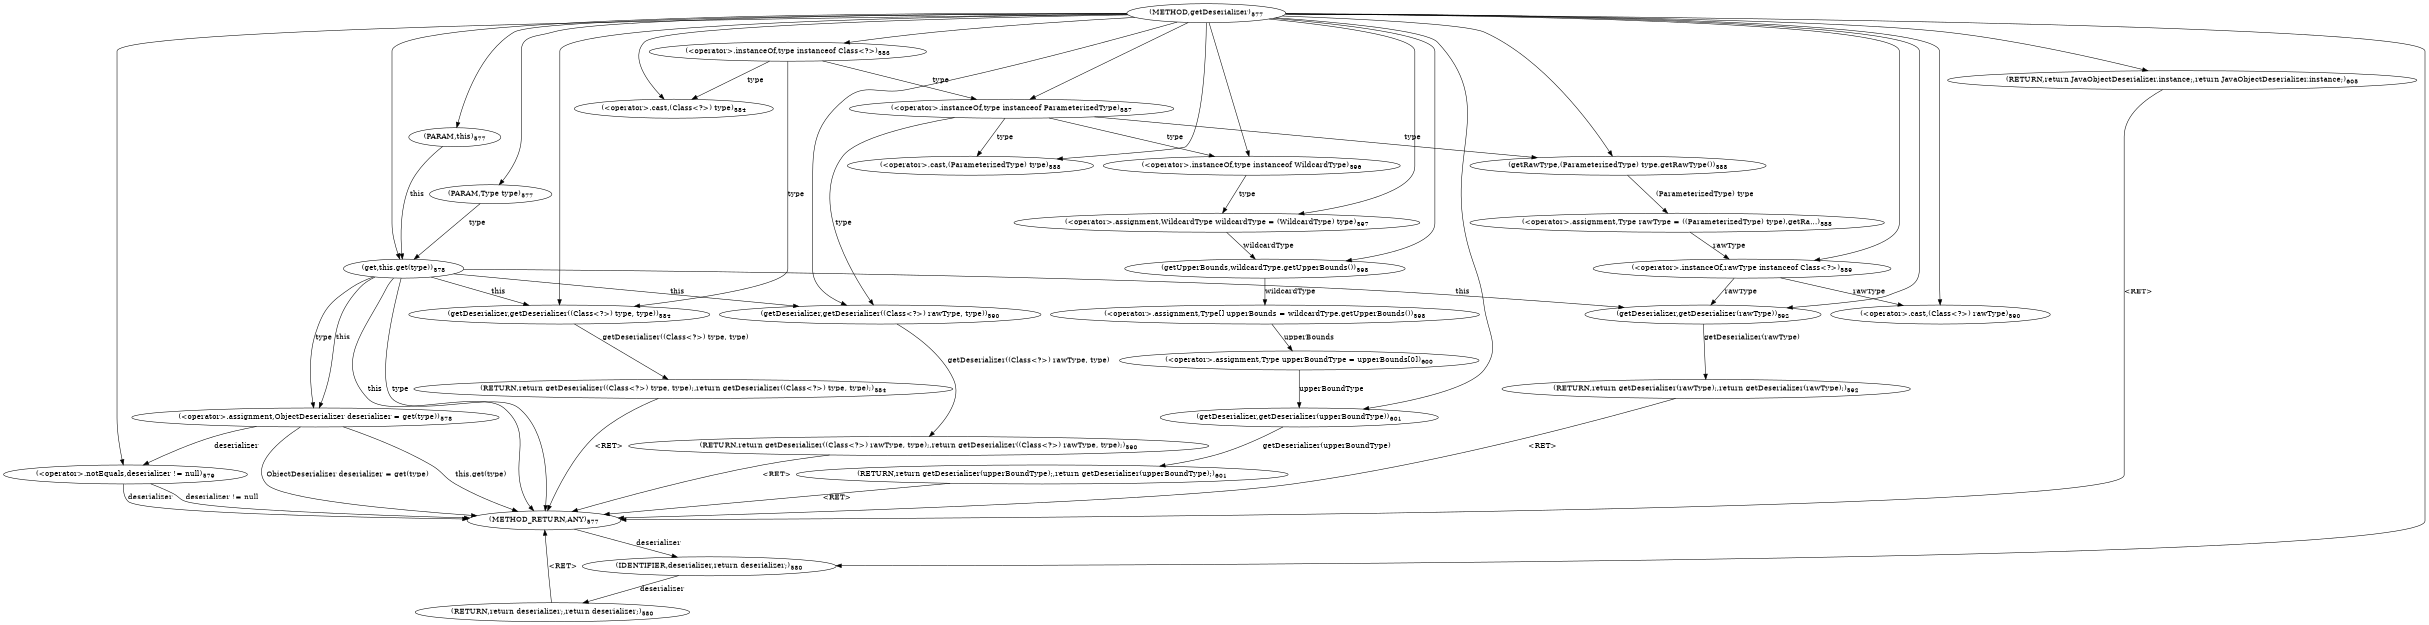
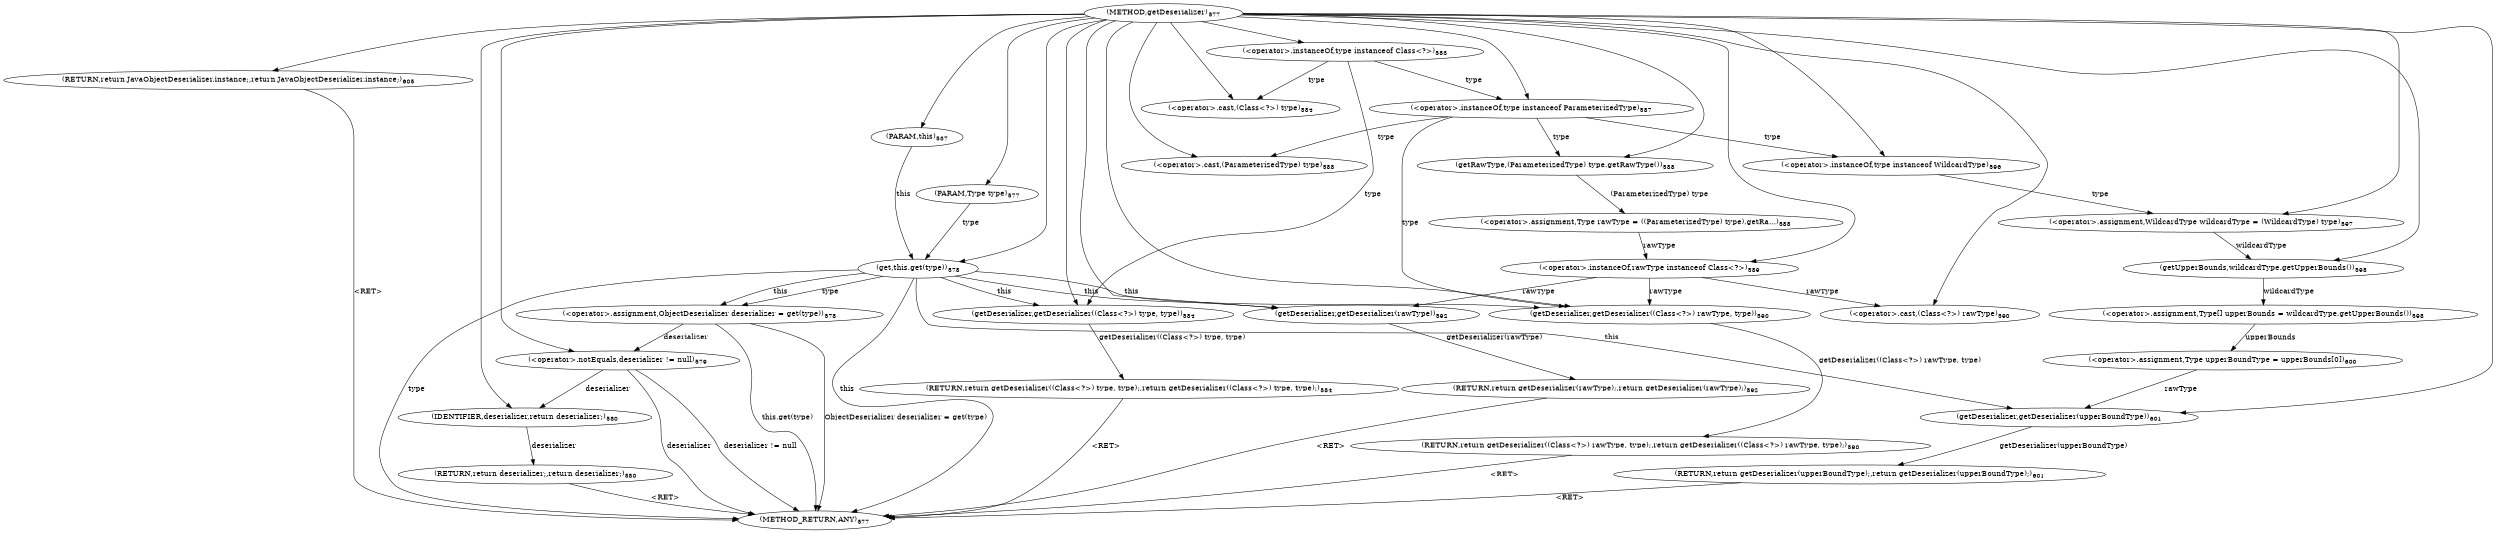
(480, 136) -> (942, 136)
none -> (1650, 289)
none -> (1446, 333)
(1332, 389) -> (2181, 389)
(623, 542) -> (574, 388)
